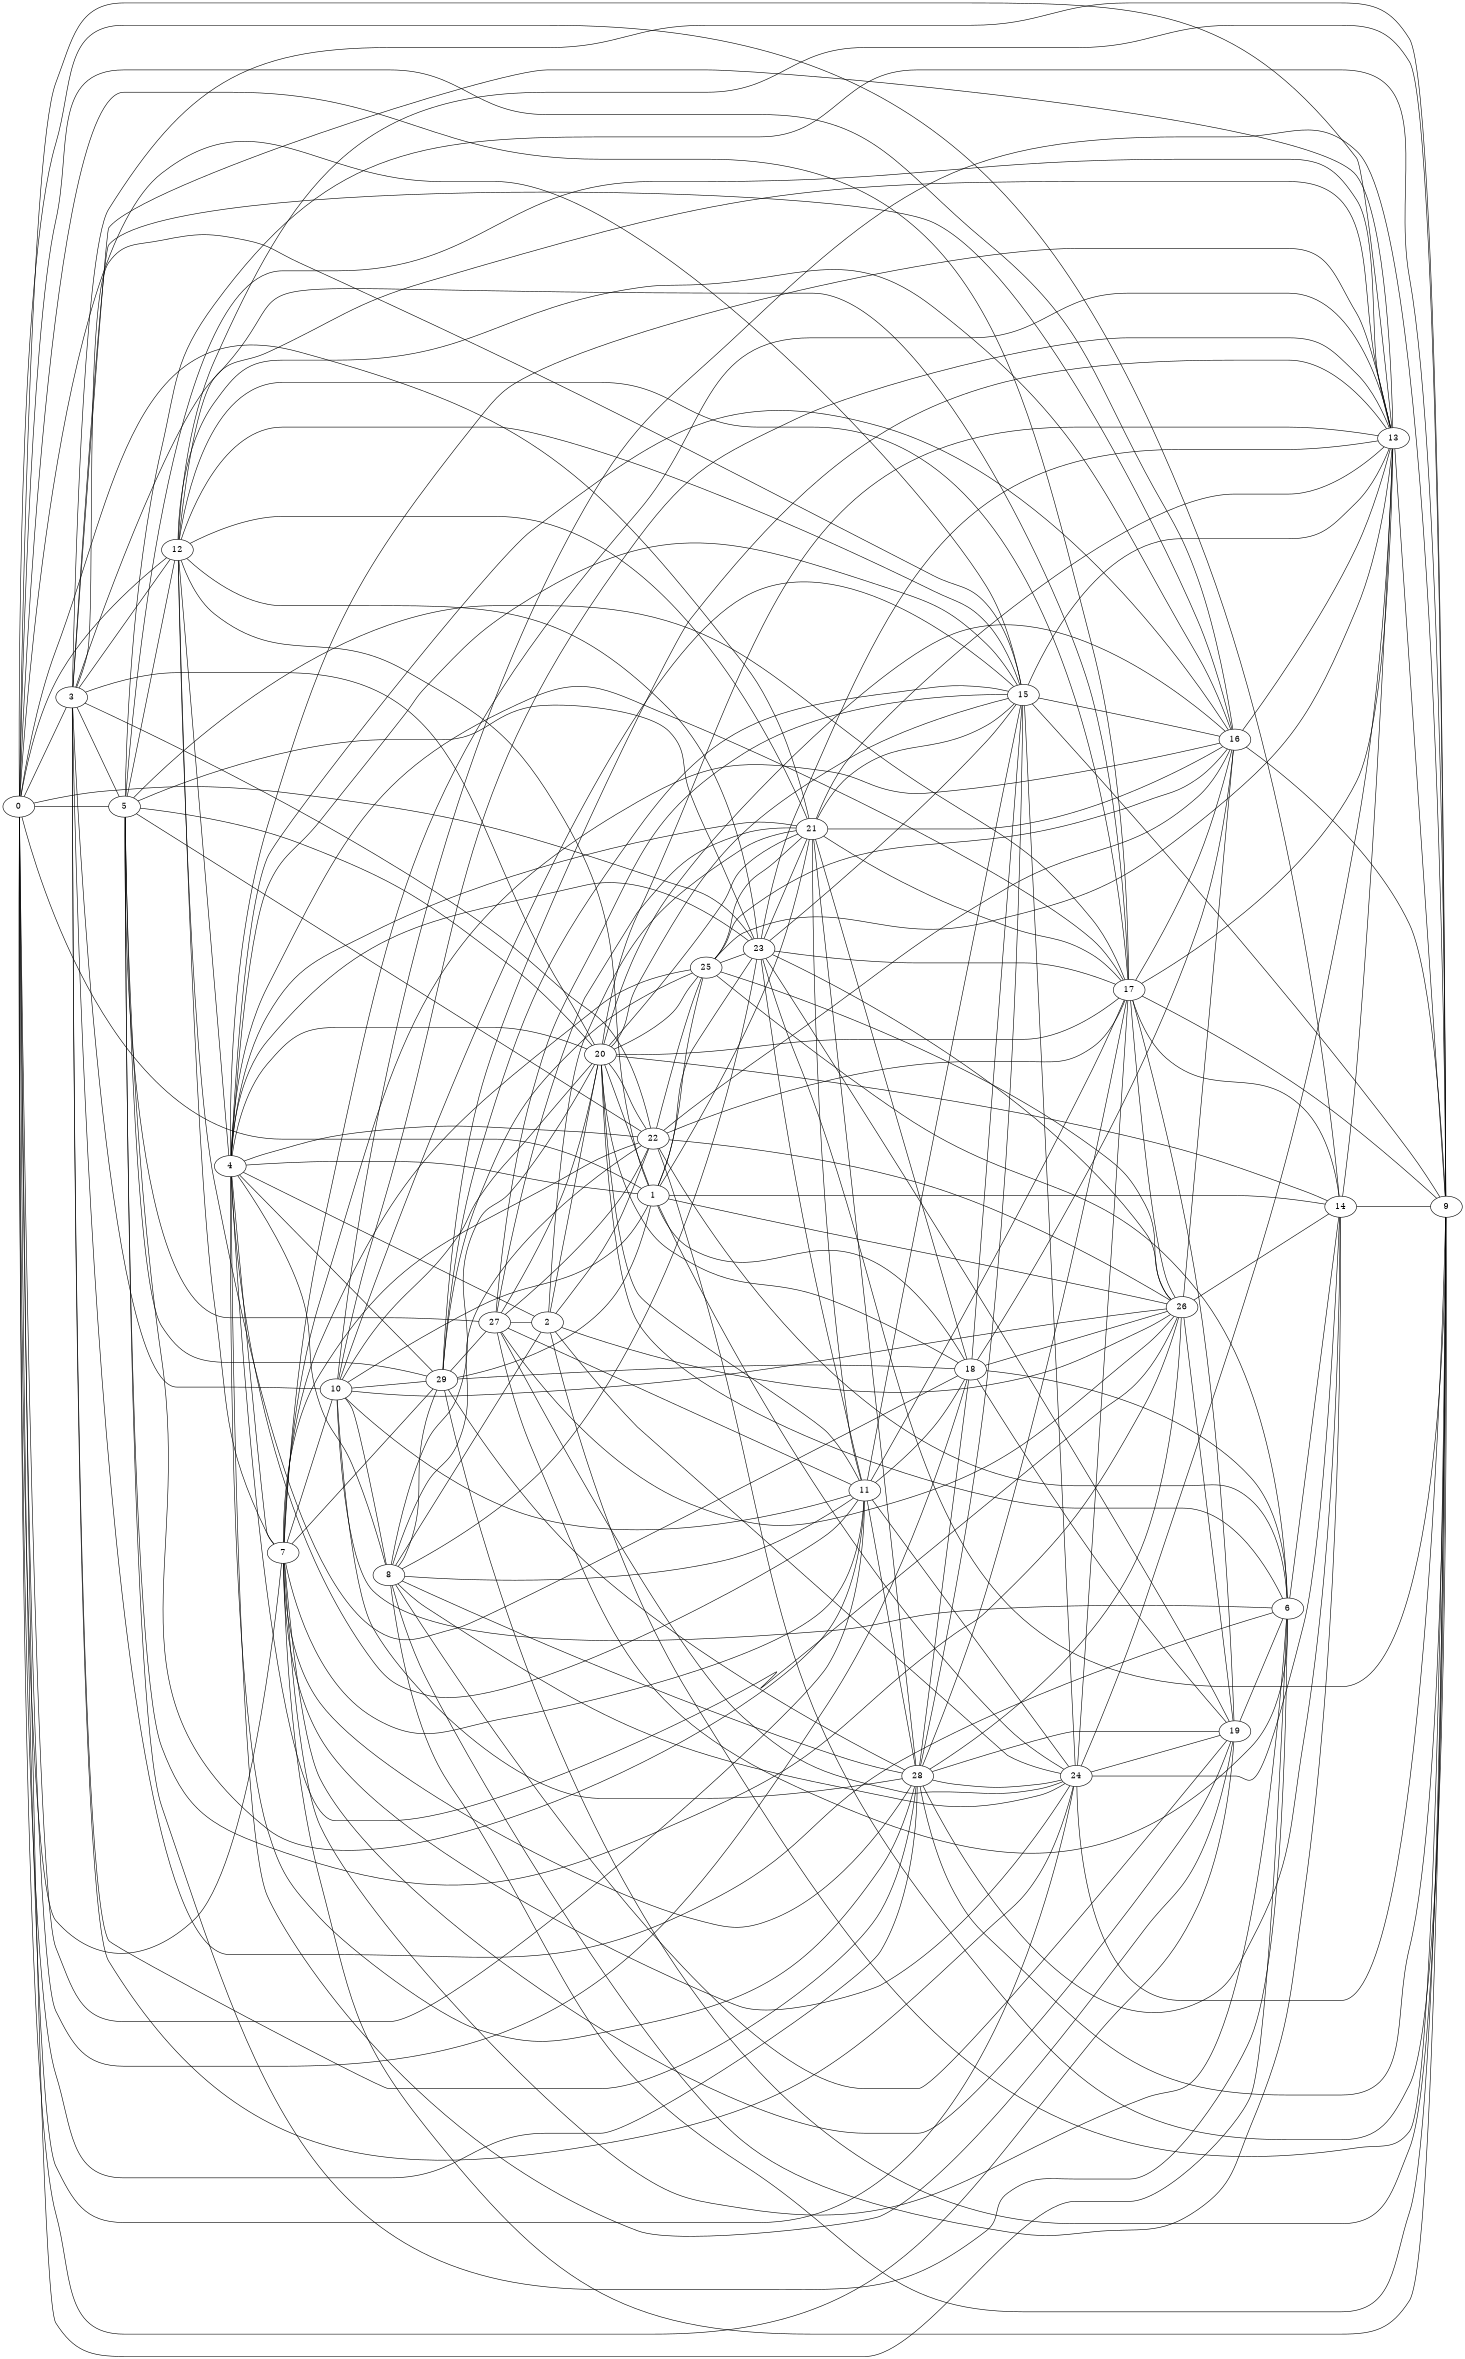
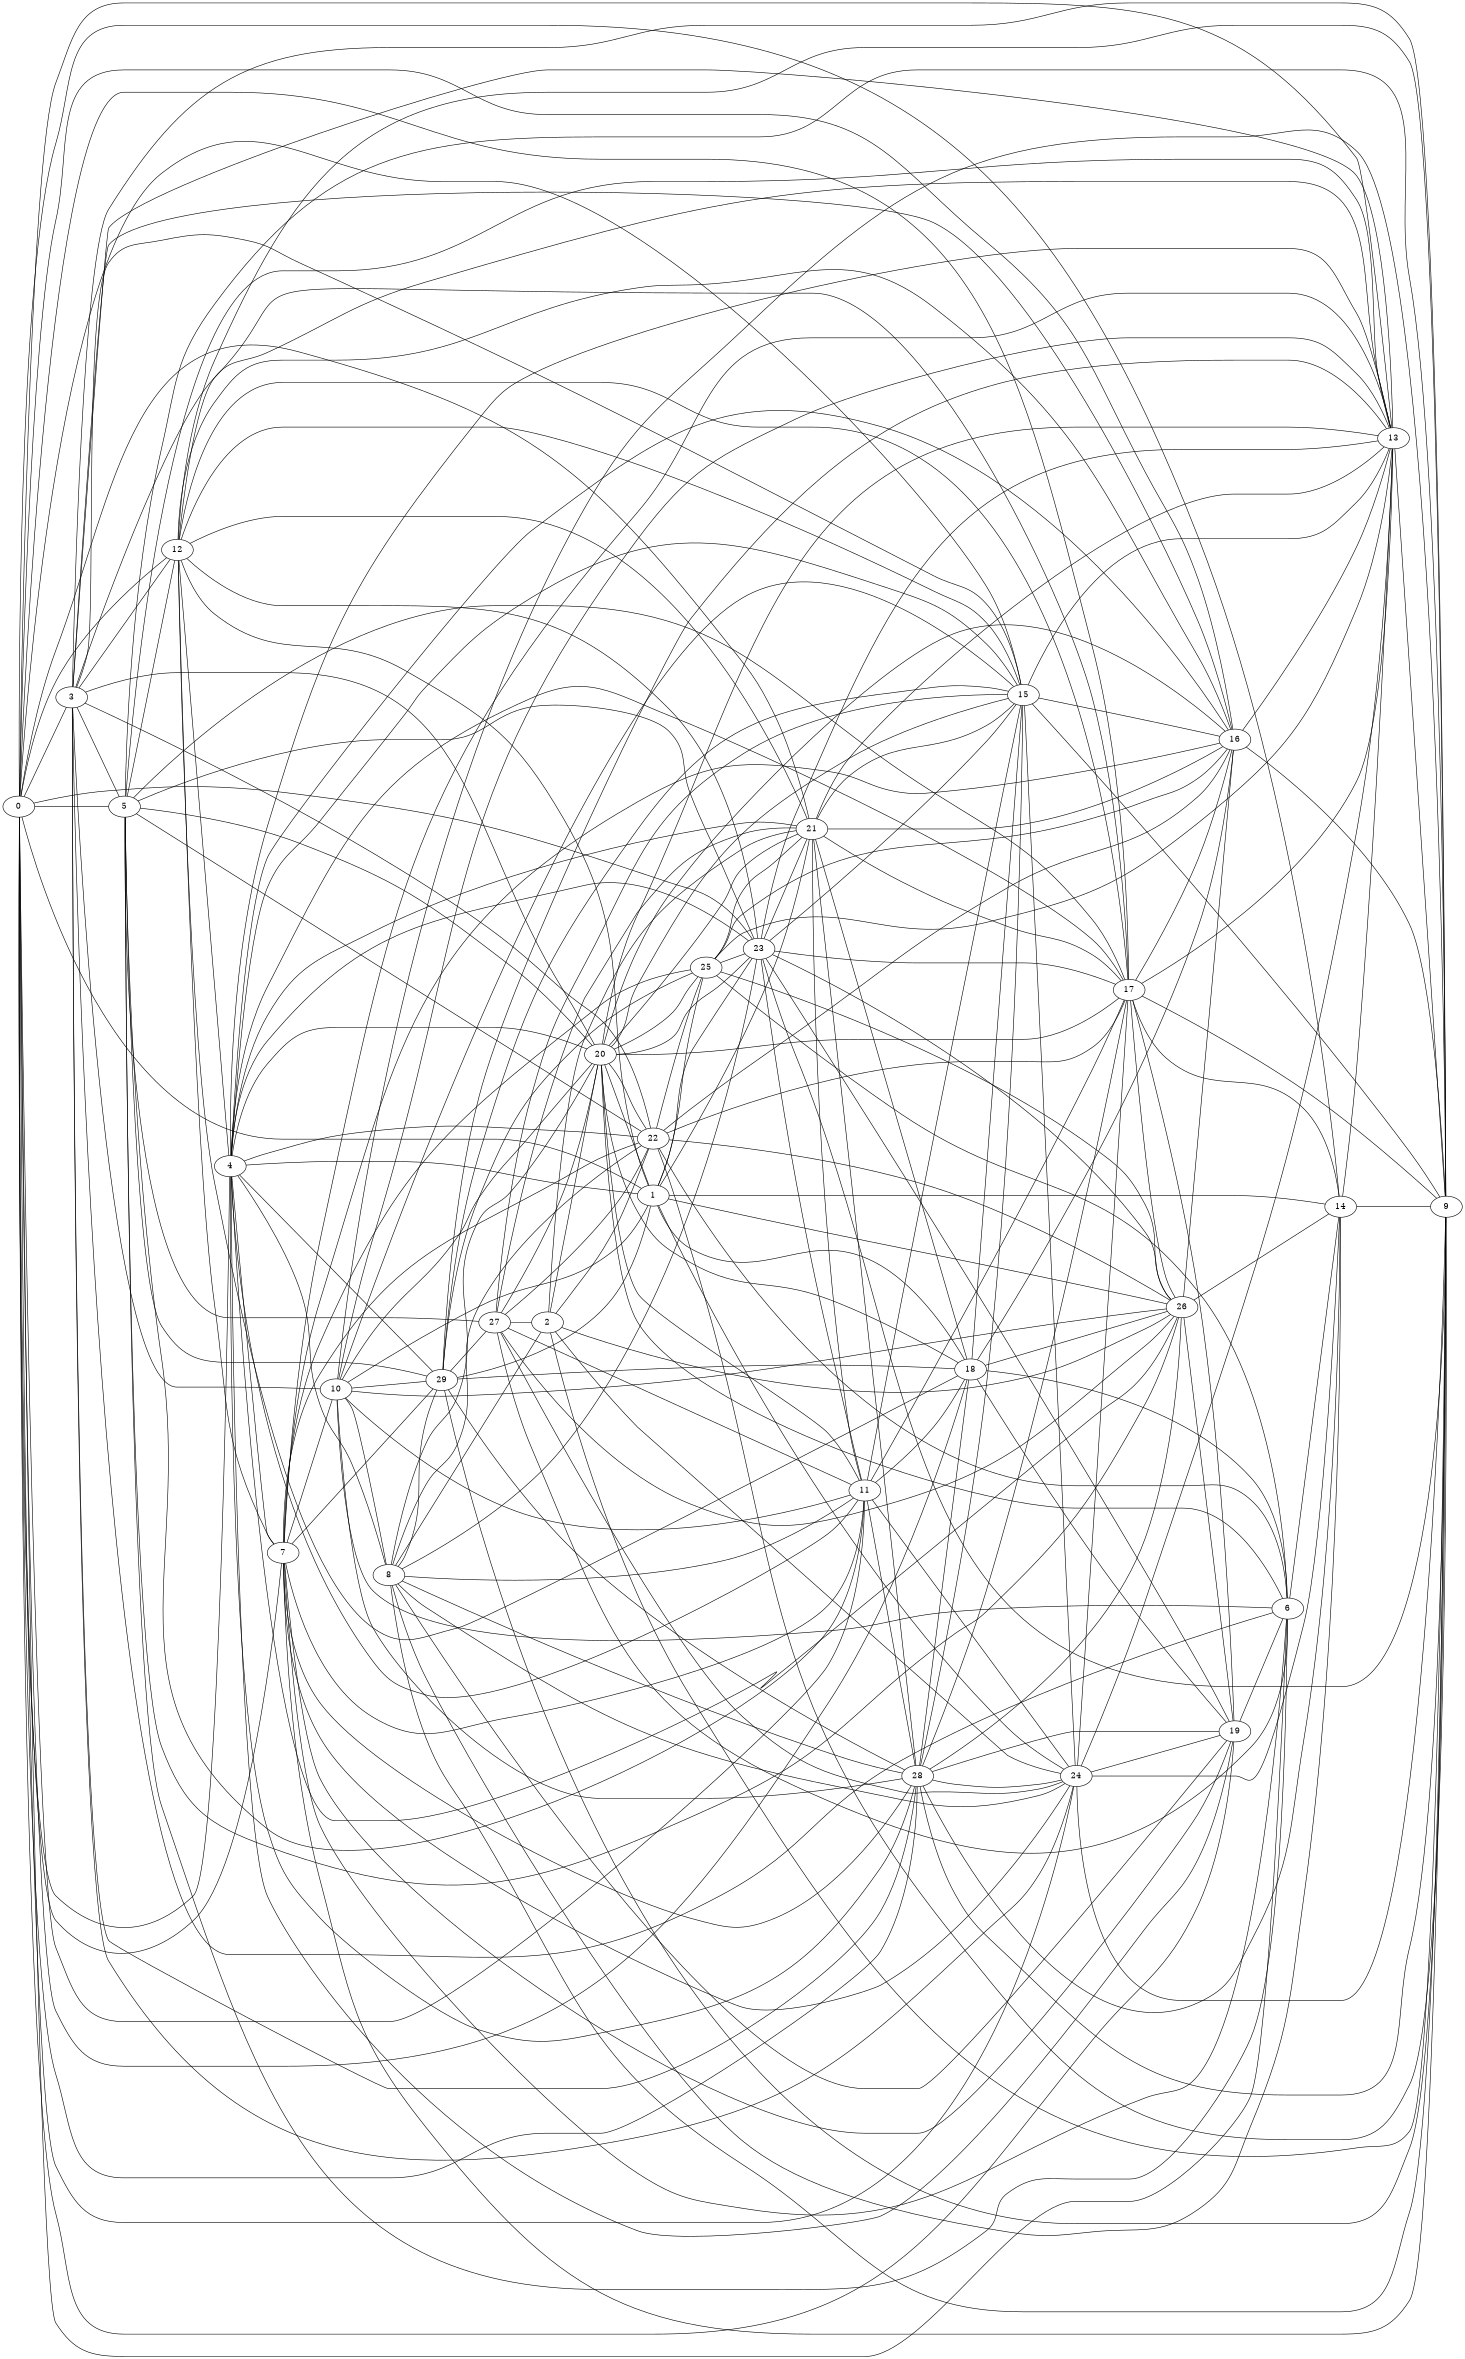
(977, 1105) -> (682, 1022)
(396, 1248) -> (55, 1891)
